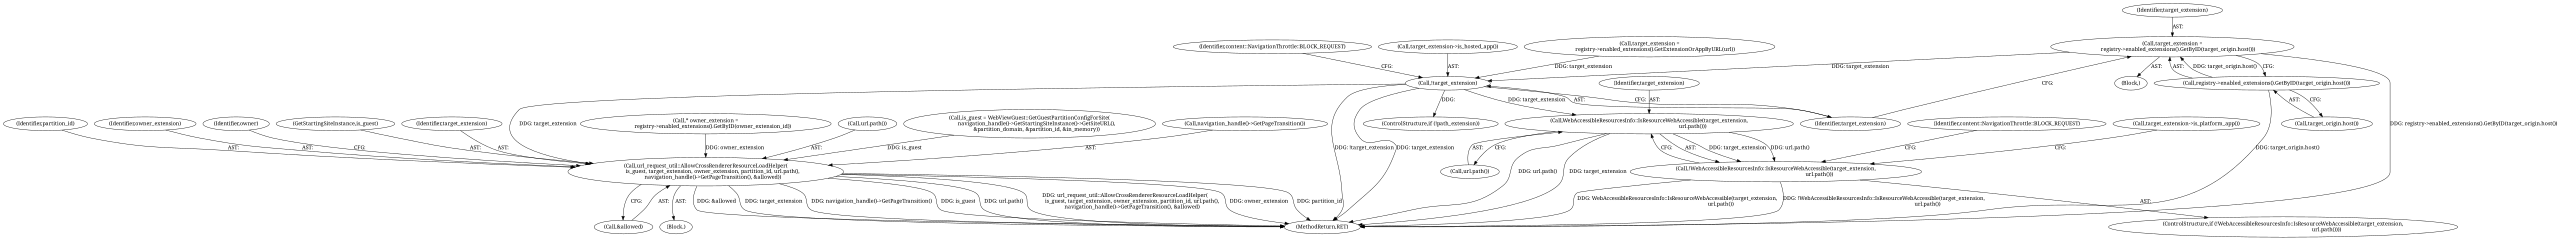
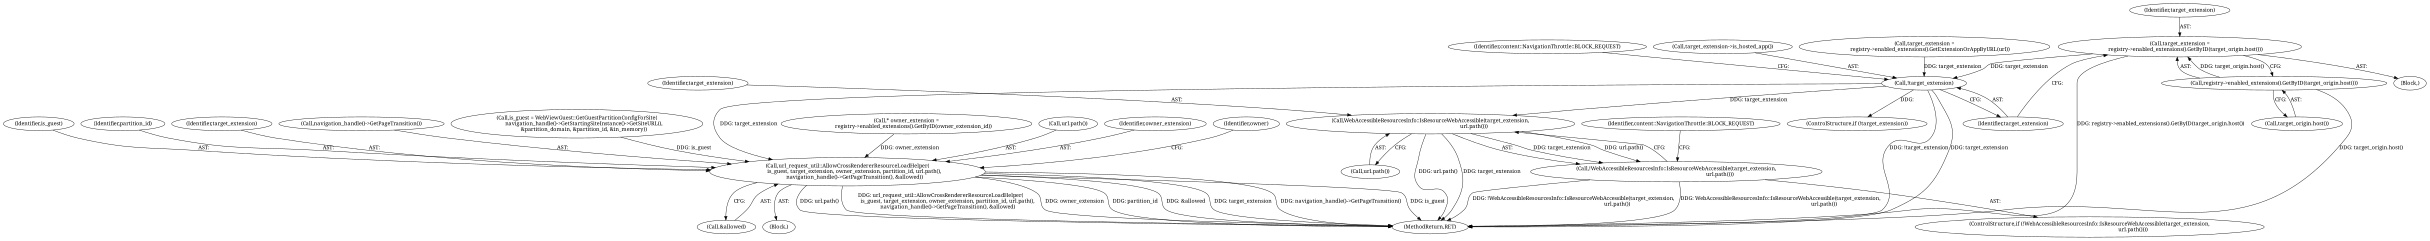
(335, 124) -> (39, 124)
(1431, 124) -> (1857, 124)
(2186, 124) -> none
